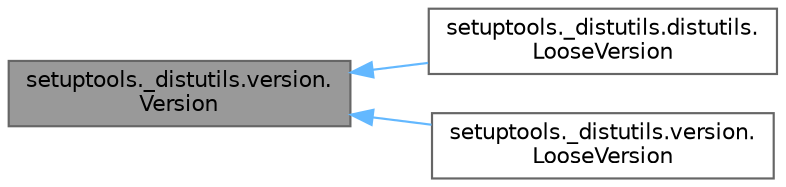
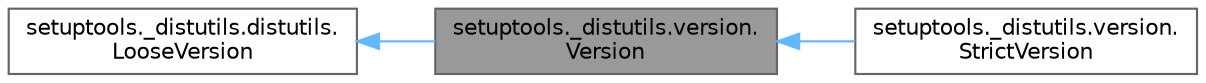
(400, 66) -> (407, 41)
(603, 146) -> (1026, 41)
